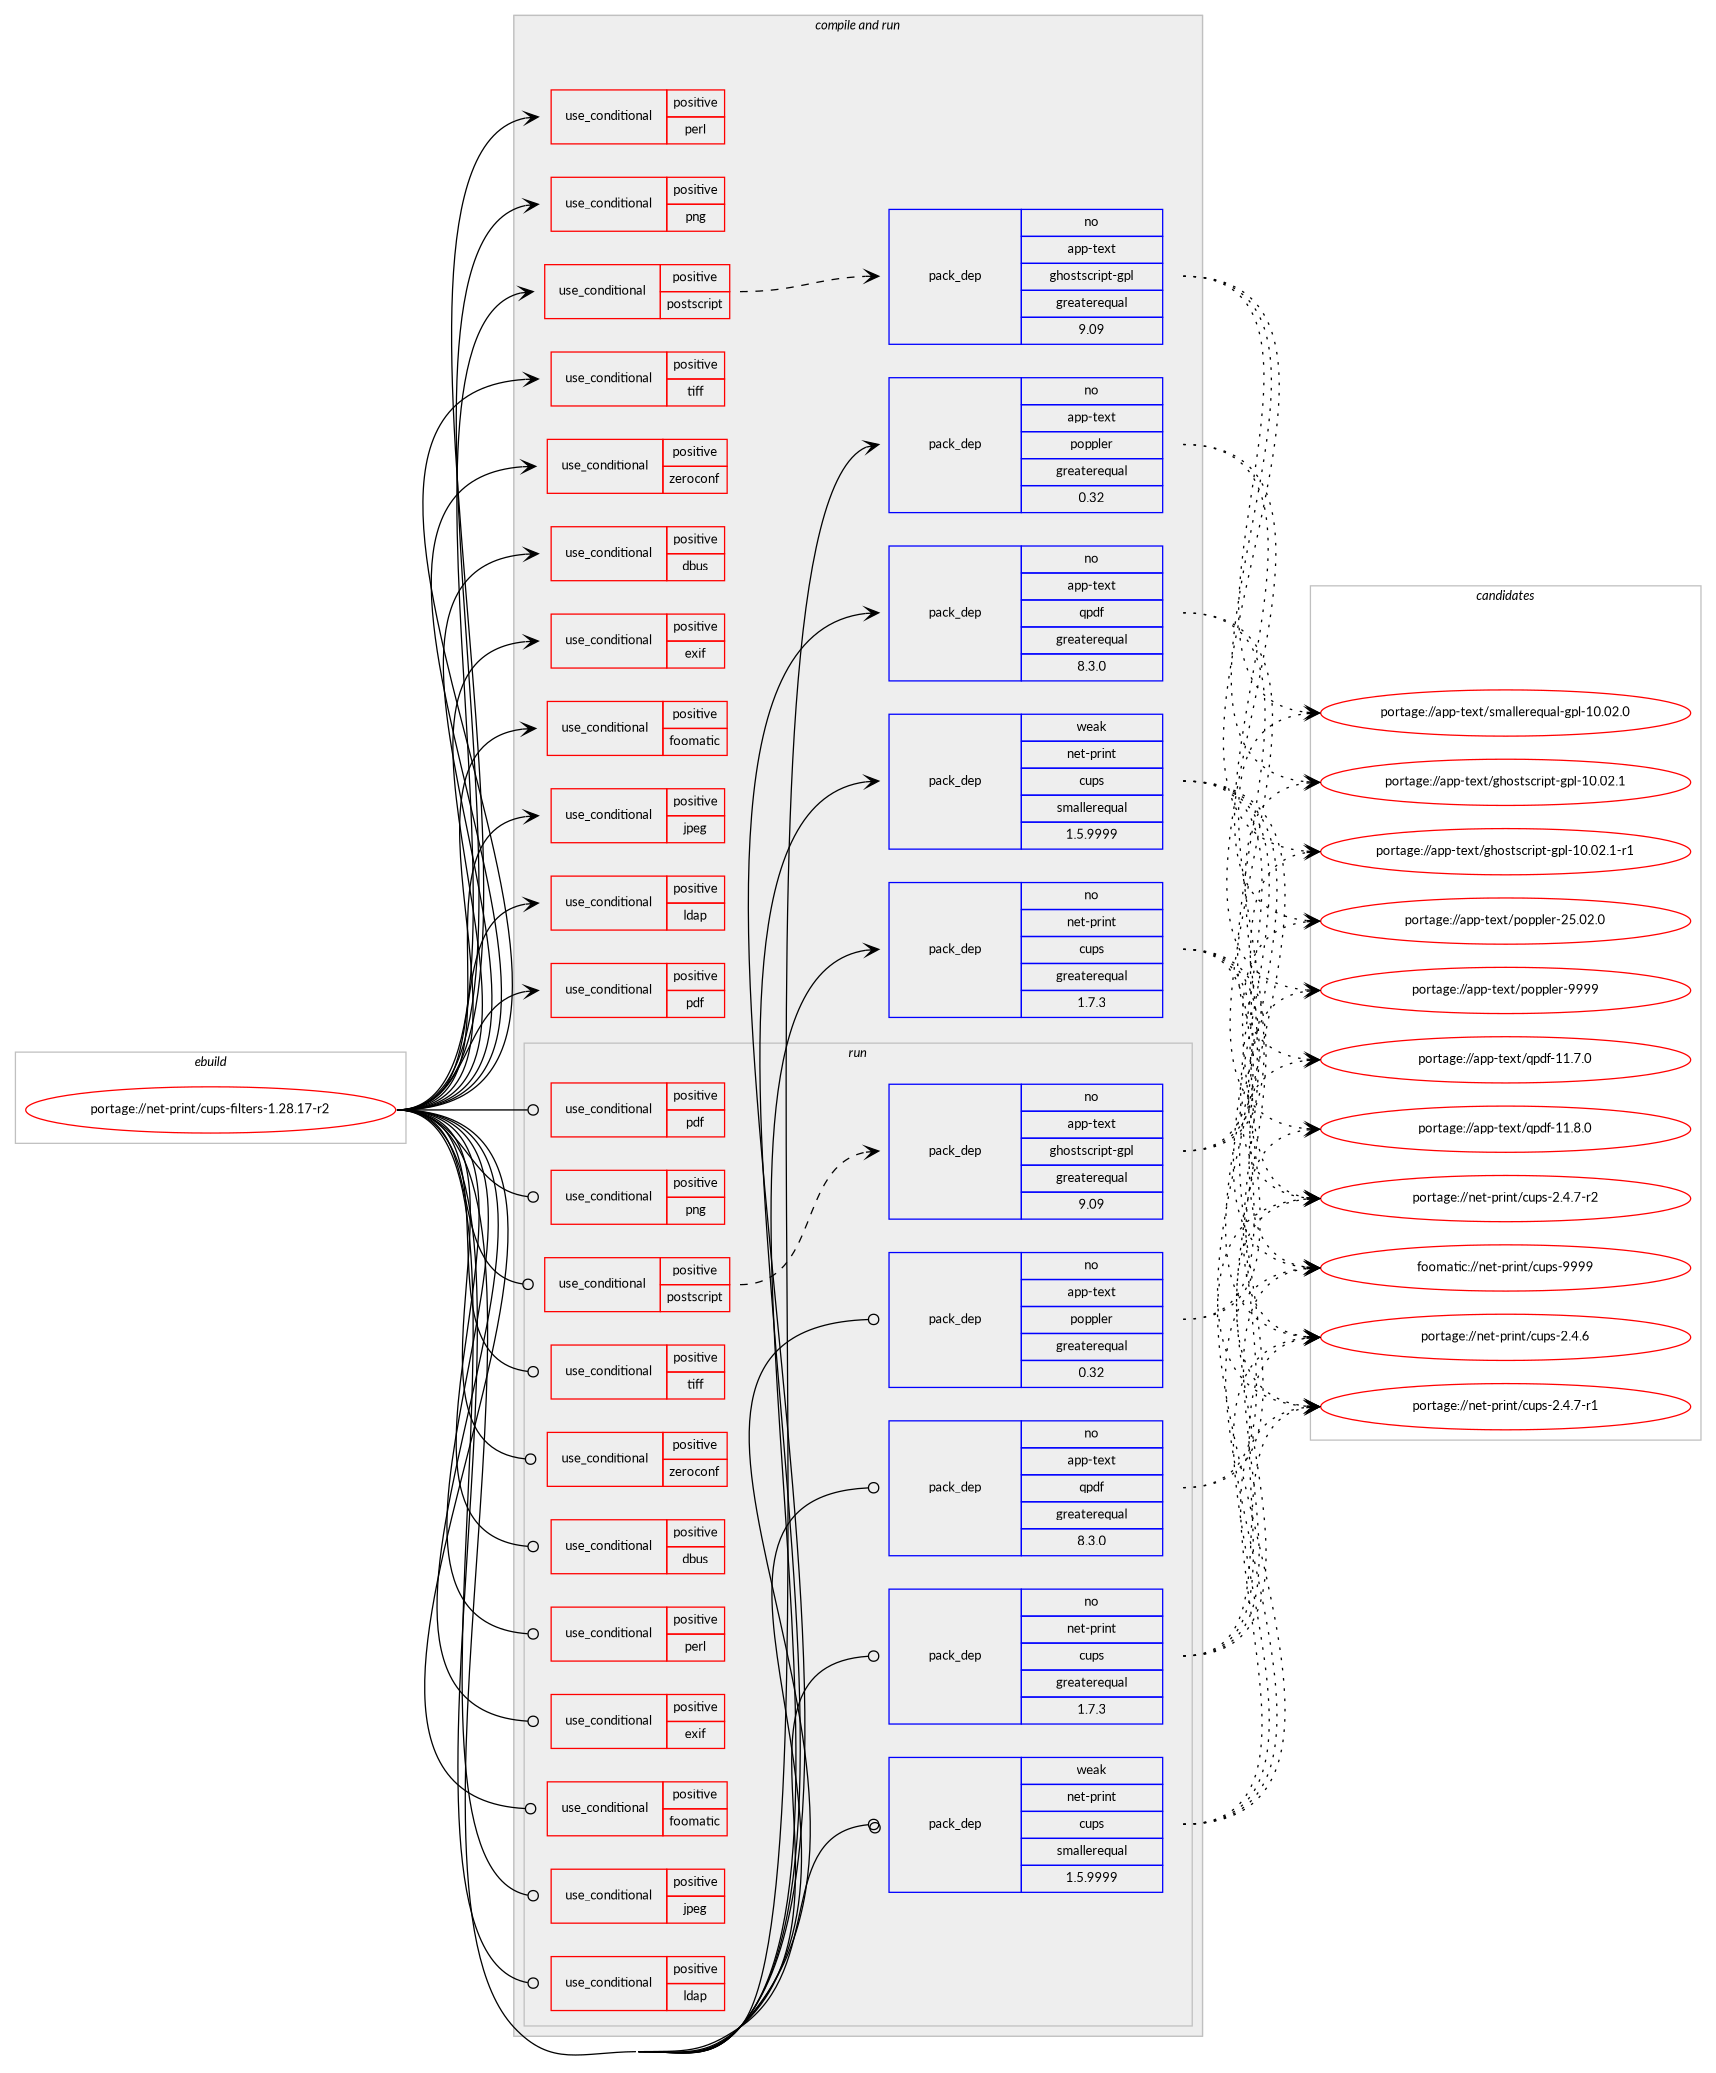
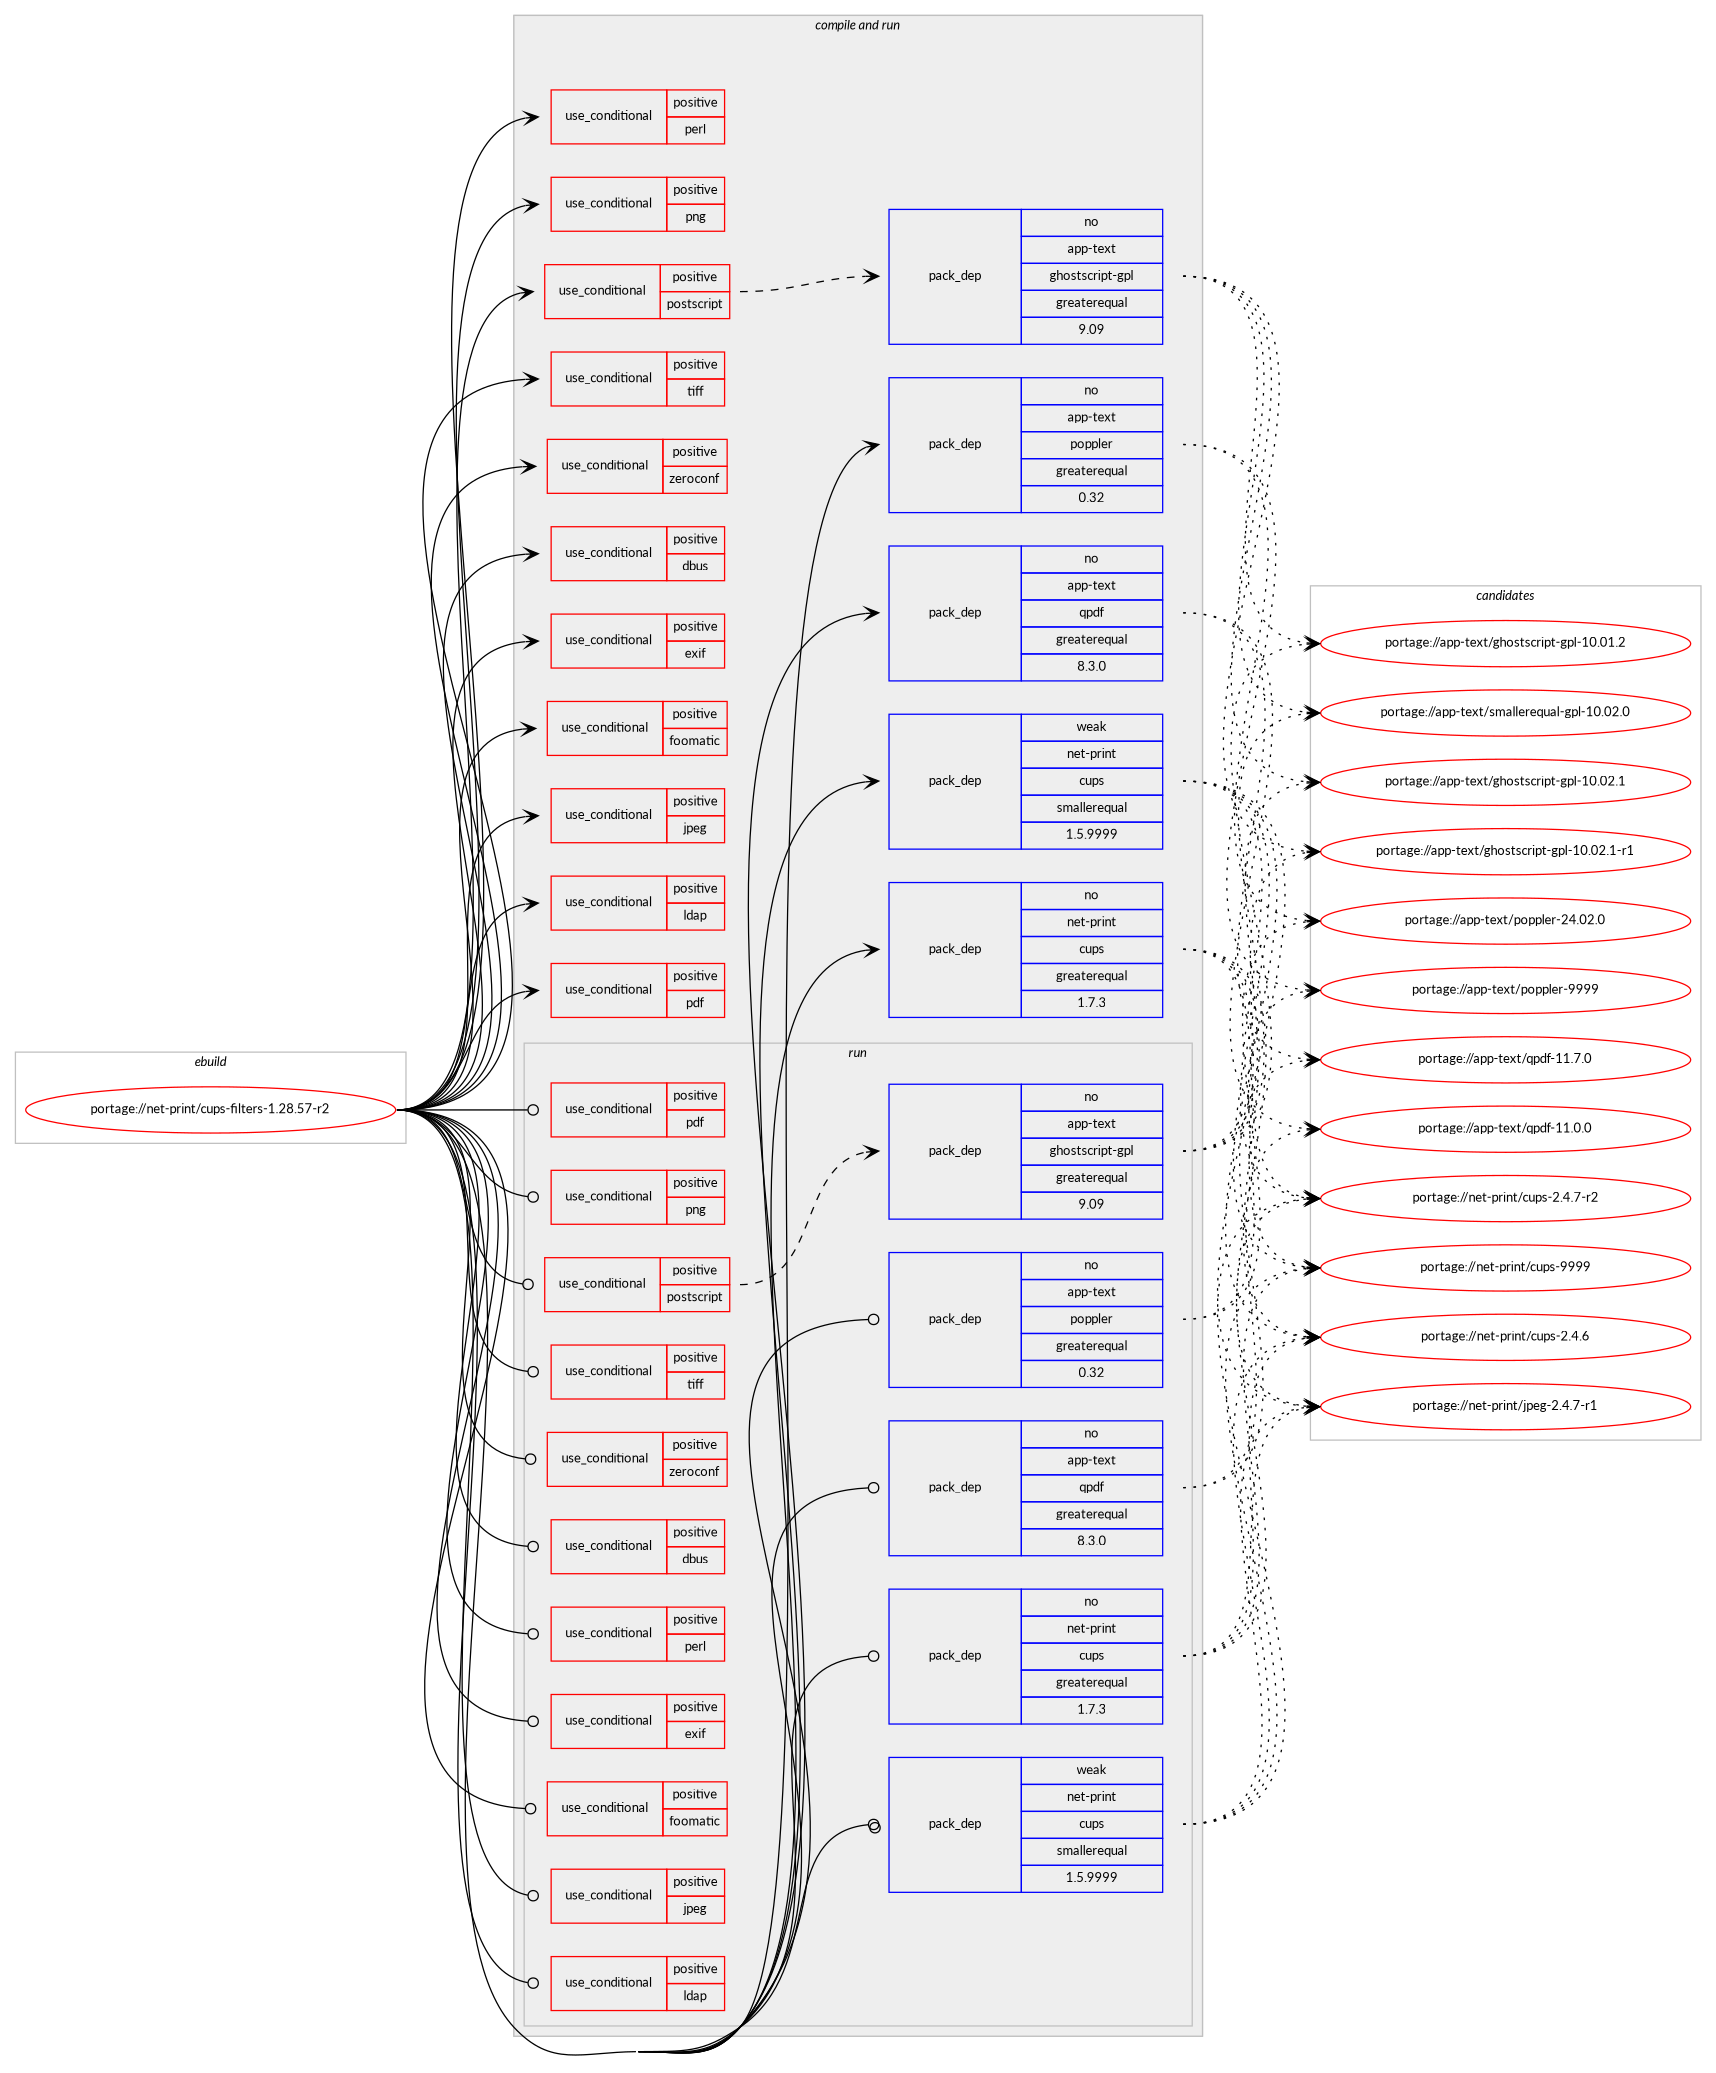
none -> (1506, 644)
(1506, 921) -> (1506, 921)
(211, 1110) -> (211, 1110)
(1506, 1129) -> (1506, 1129)
(1506, 1268) -> (1506, 1268)
(1506, 1407) -> (1506, 1407)
